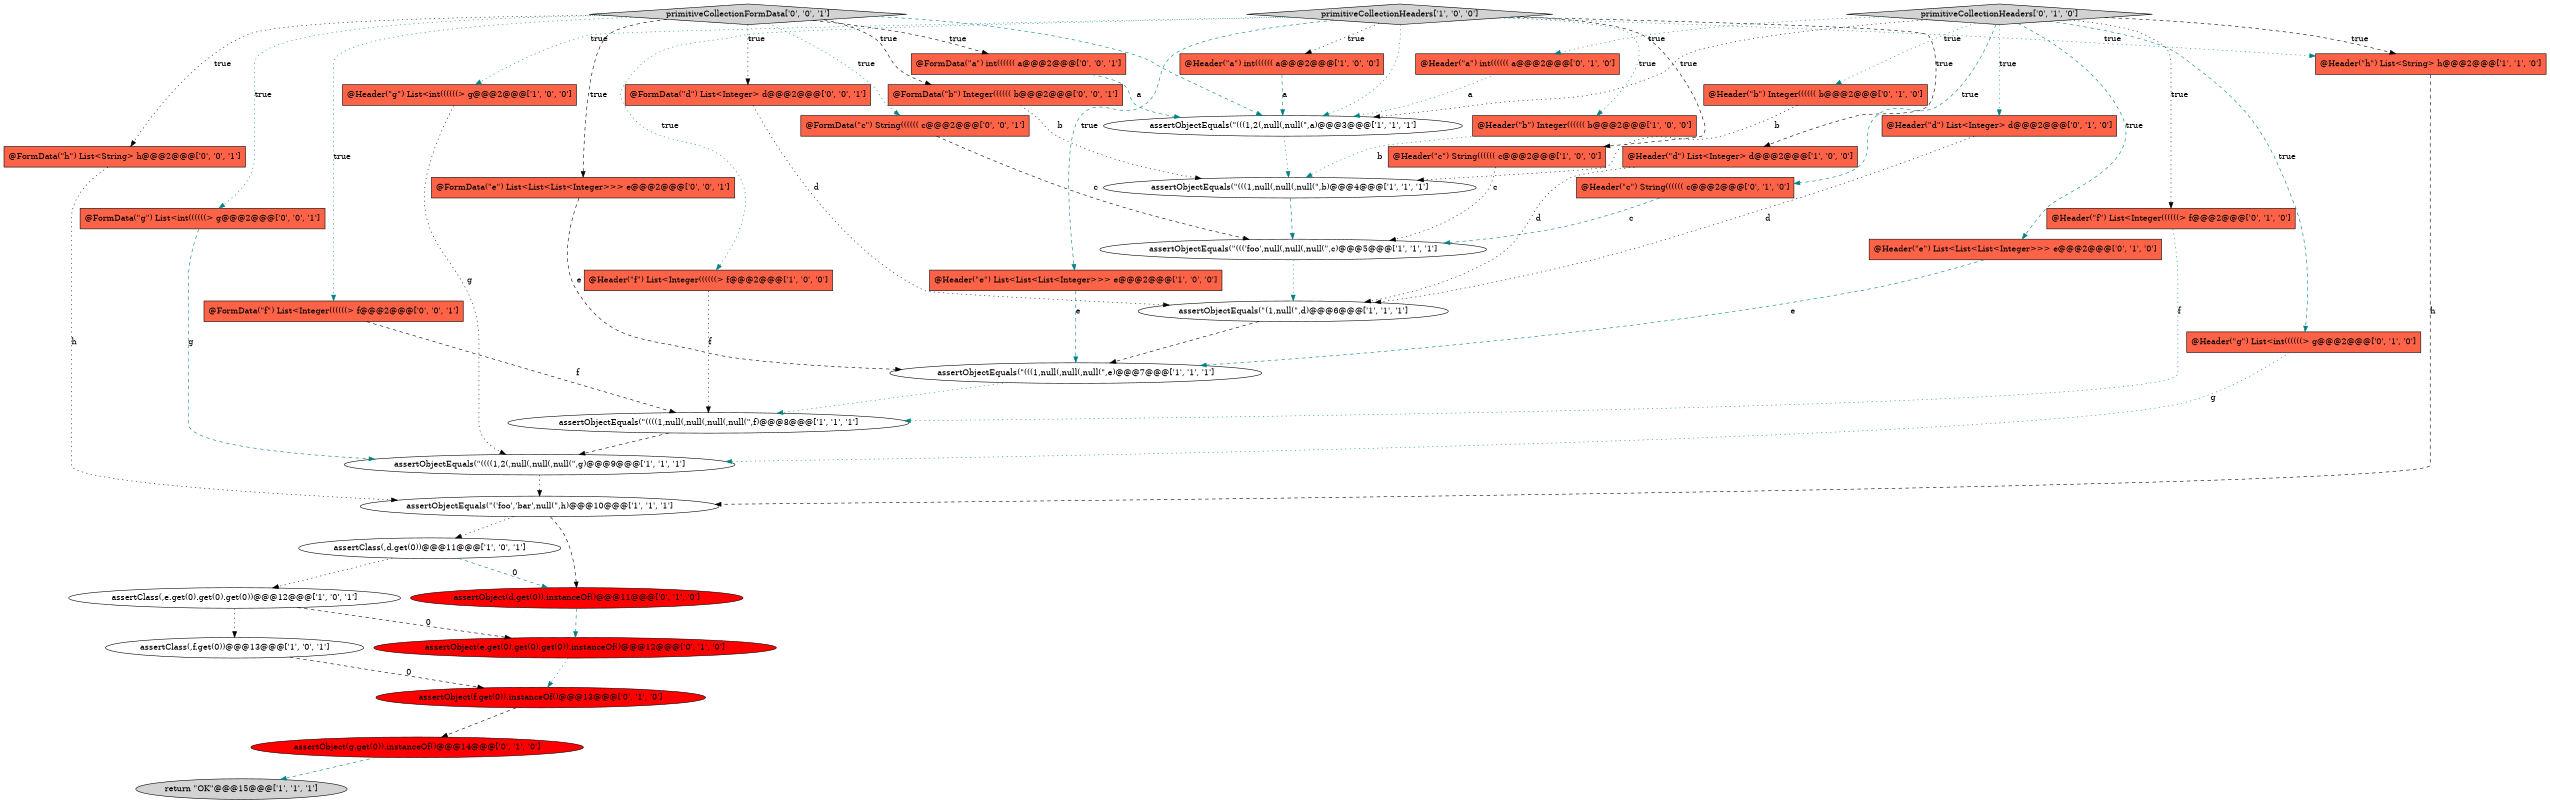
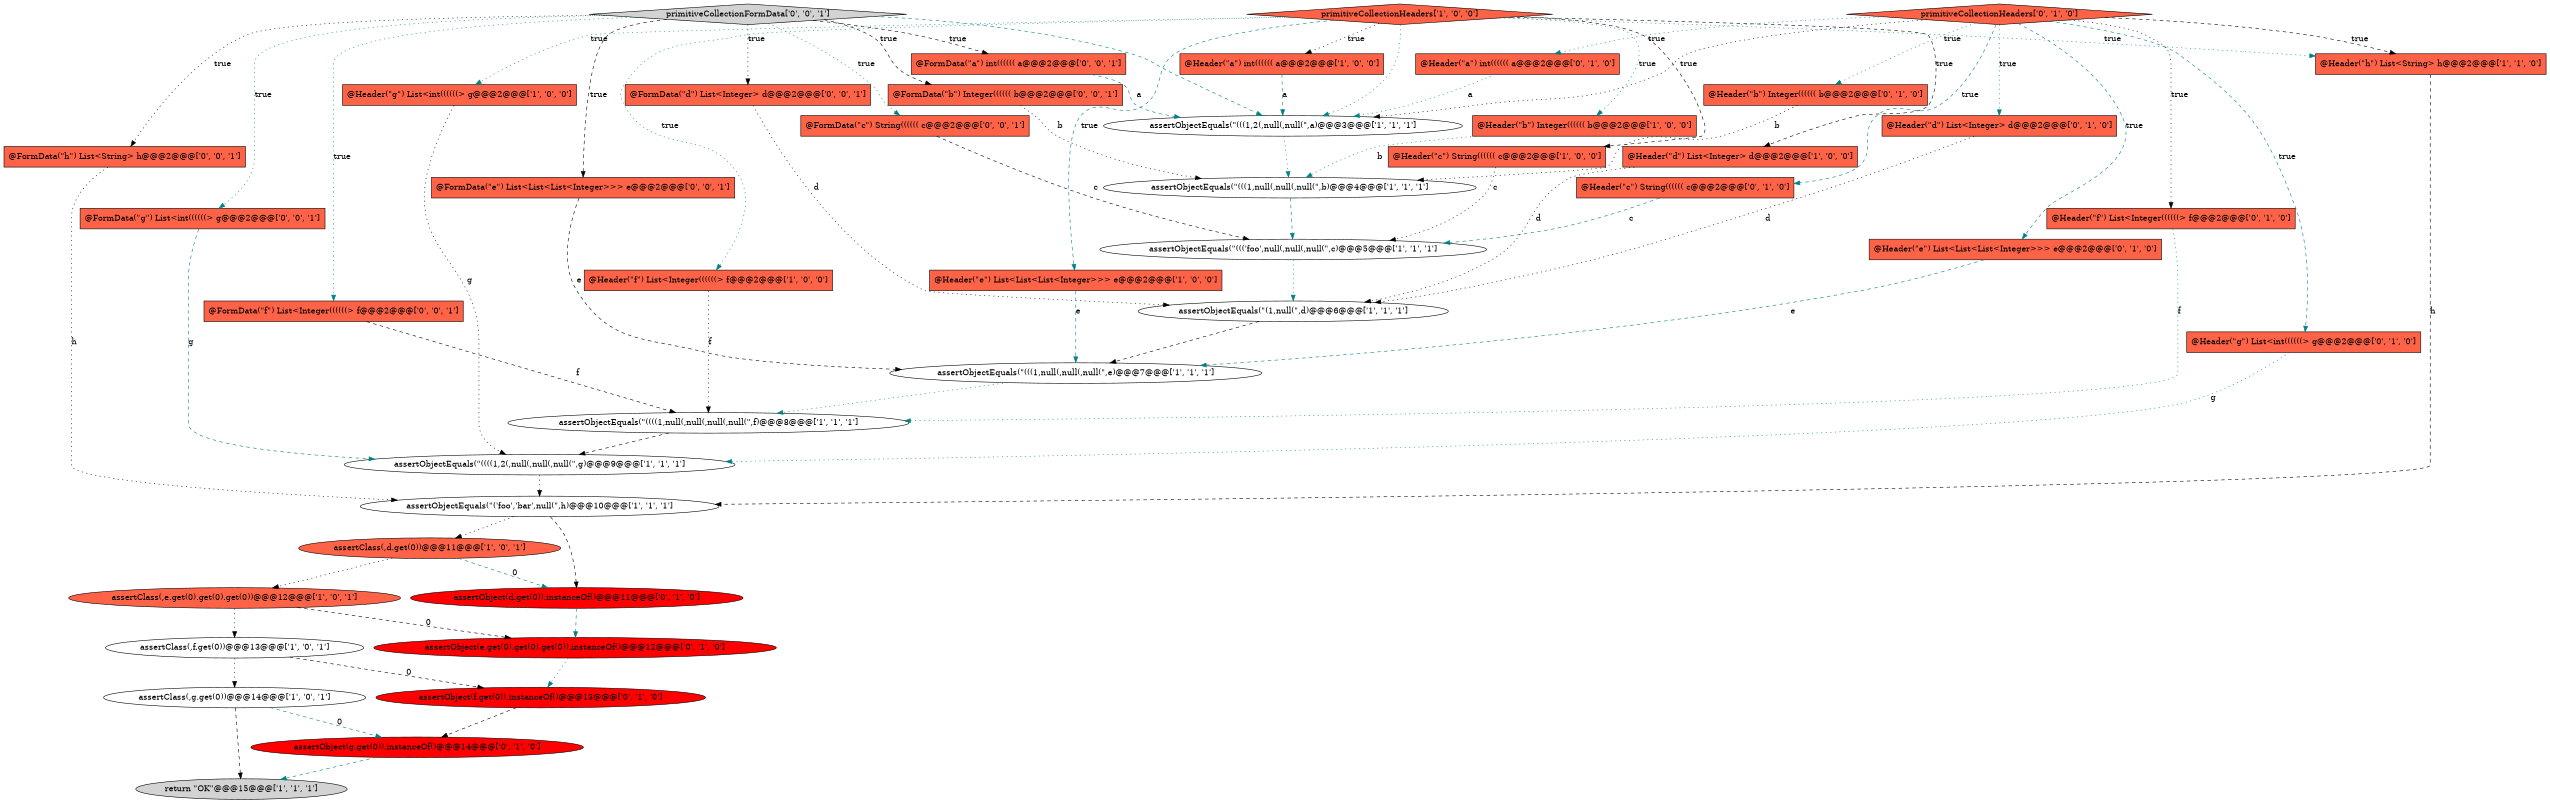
(1400, 14) -> (1400, 14)
(1999, 14) -> (1999, 14)
(430, 548) -> (430, 548)
(235, 598) -> (235, 598)
none -> (235, 698)
